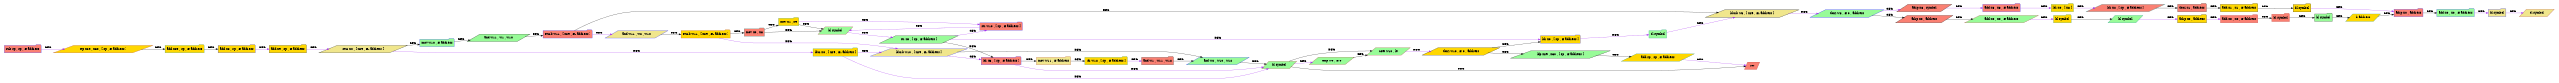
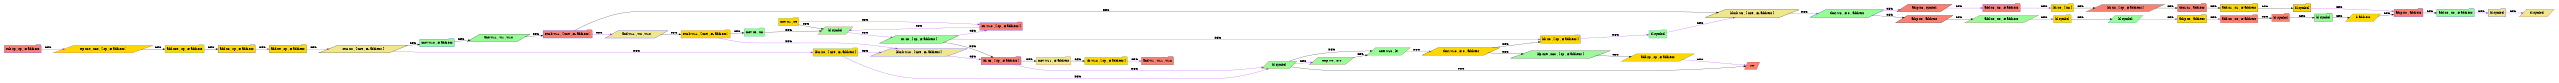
(2083, 8) -> (2083, 8)
(771, 28) -> none
(754, 32) -> (754, 32)
(1218, 61) -> none
